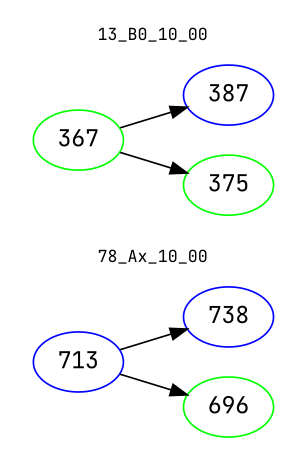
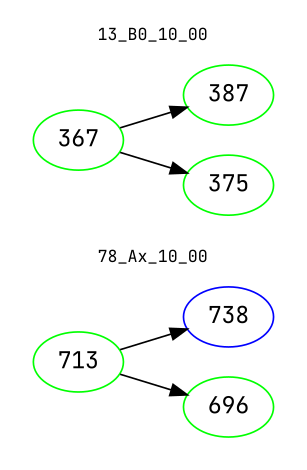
(229, 95) -> (229, 95)
(78, 362) -> (78, 362)
